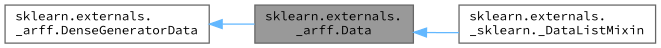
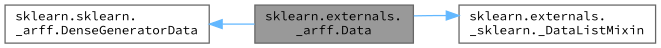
(107, 24) -> (107, 24)
(443, 33) -> (430, 16)
